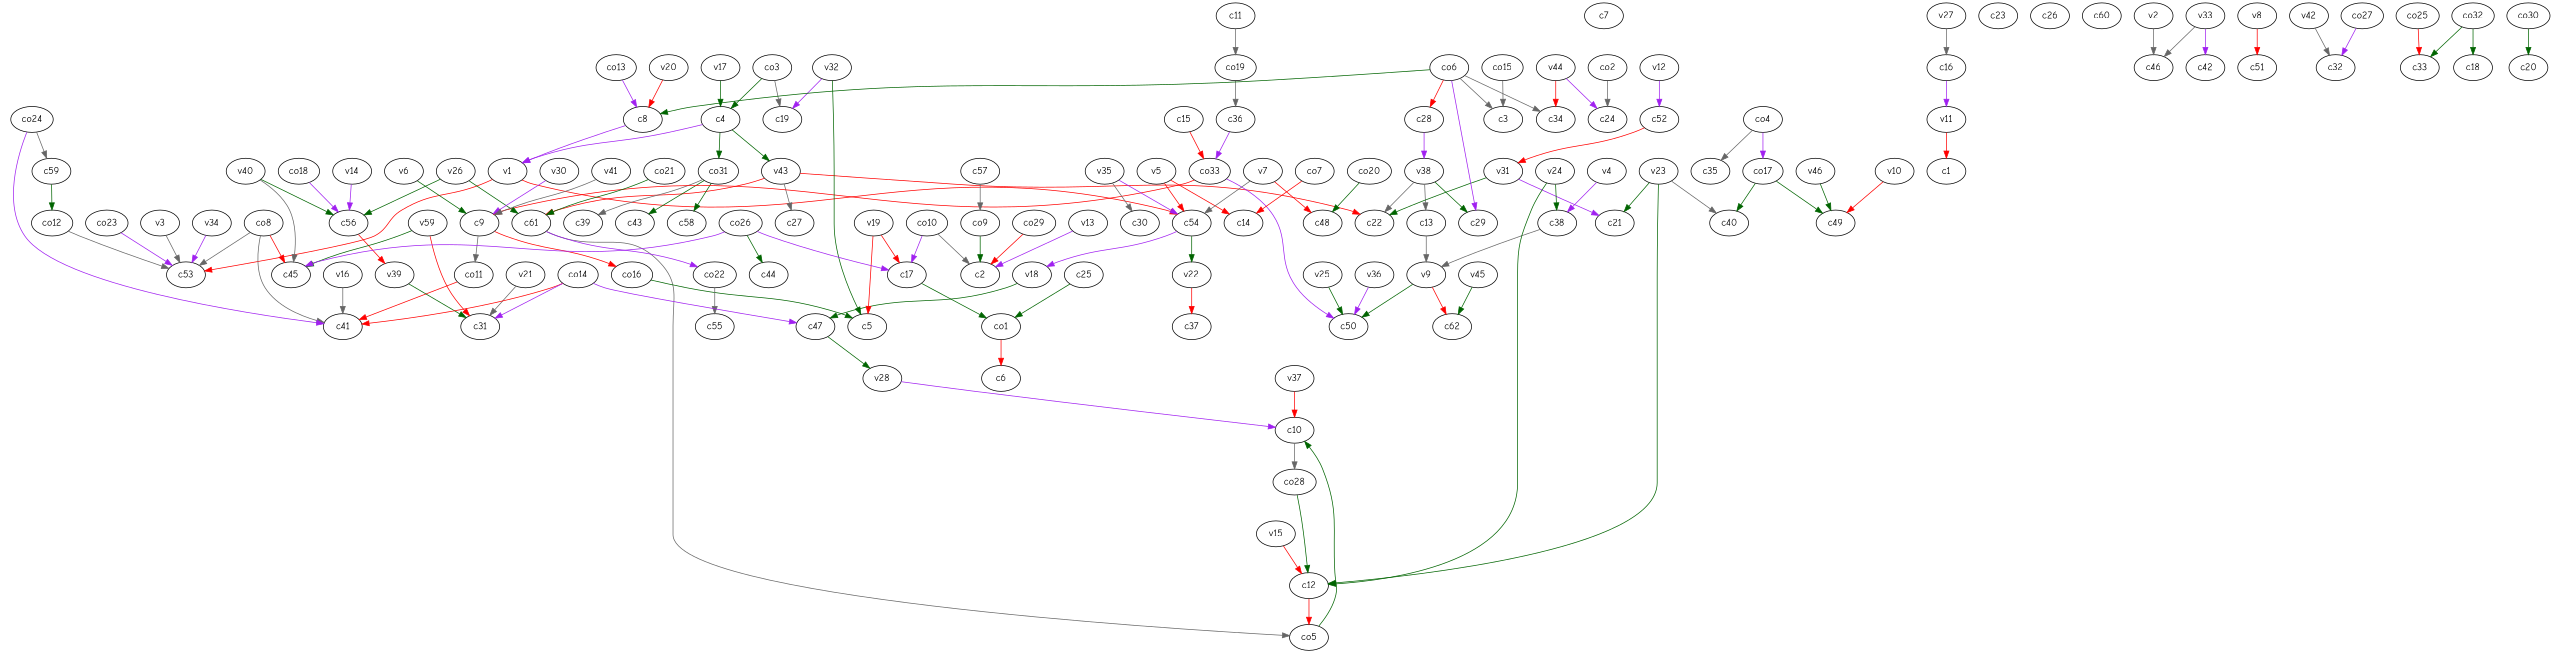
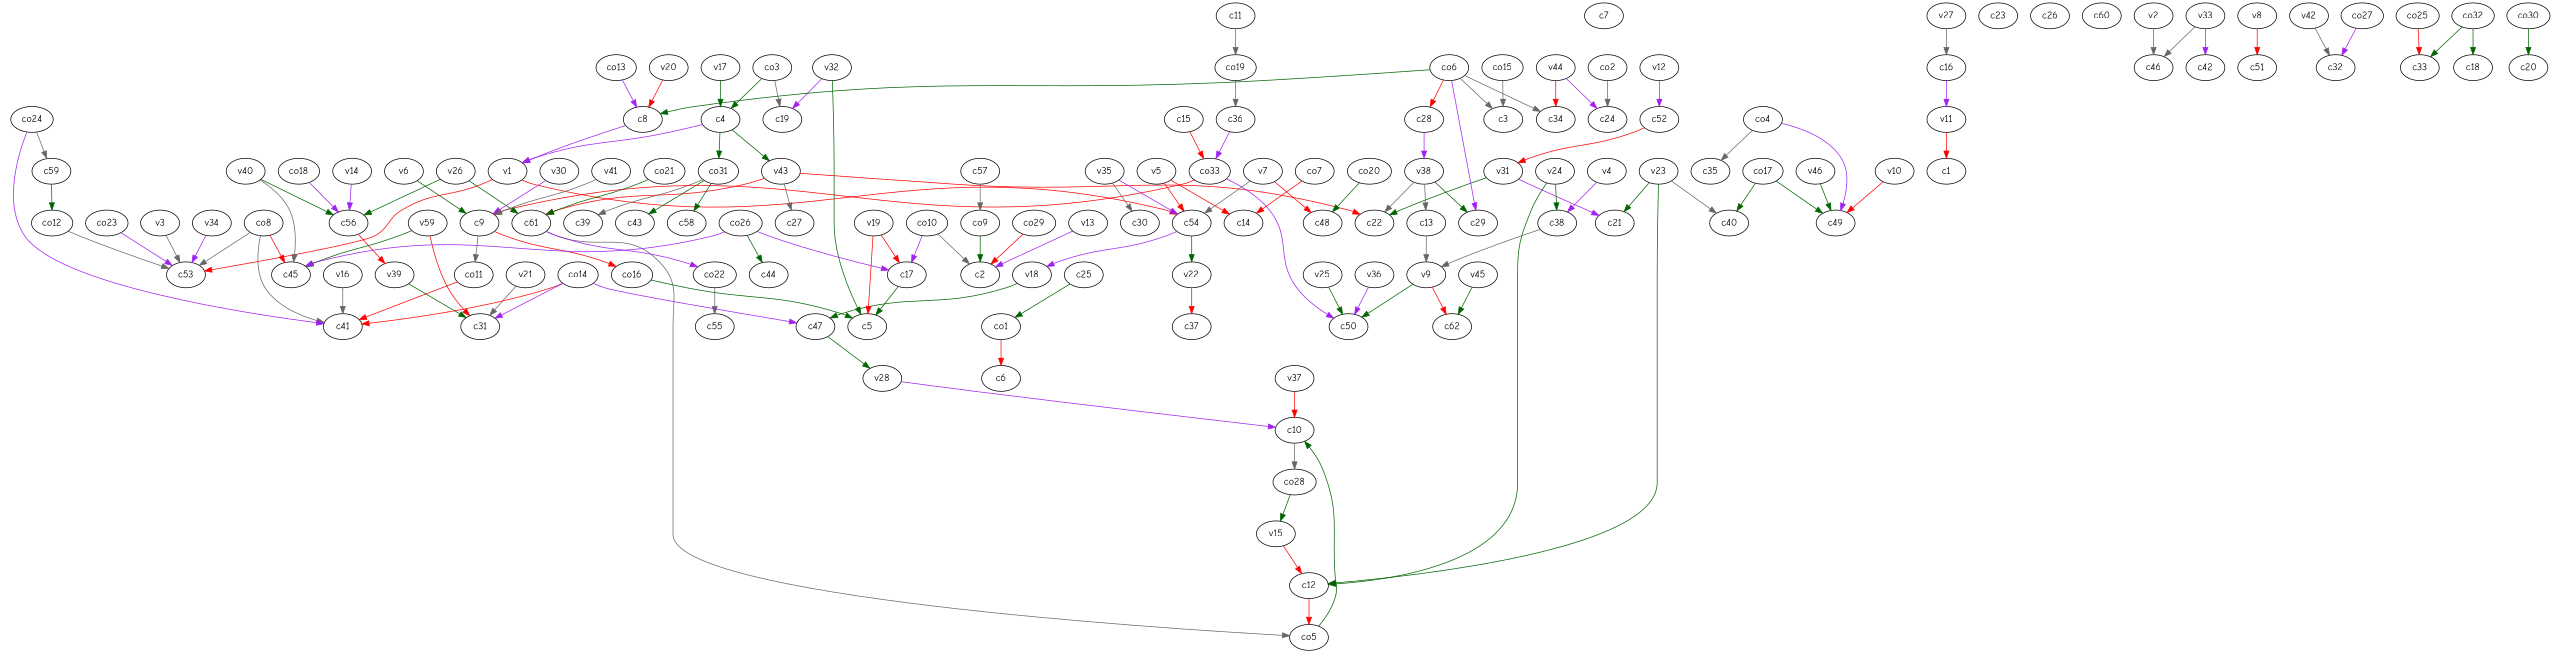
(1763, 142) -> (1834, 149)
(943, 295) -> (889, 298)
(1303, 530) -> (1287, 505)
